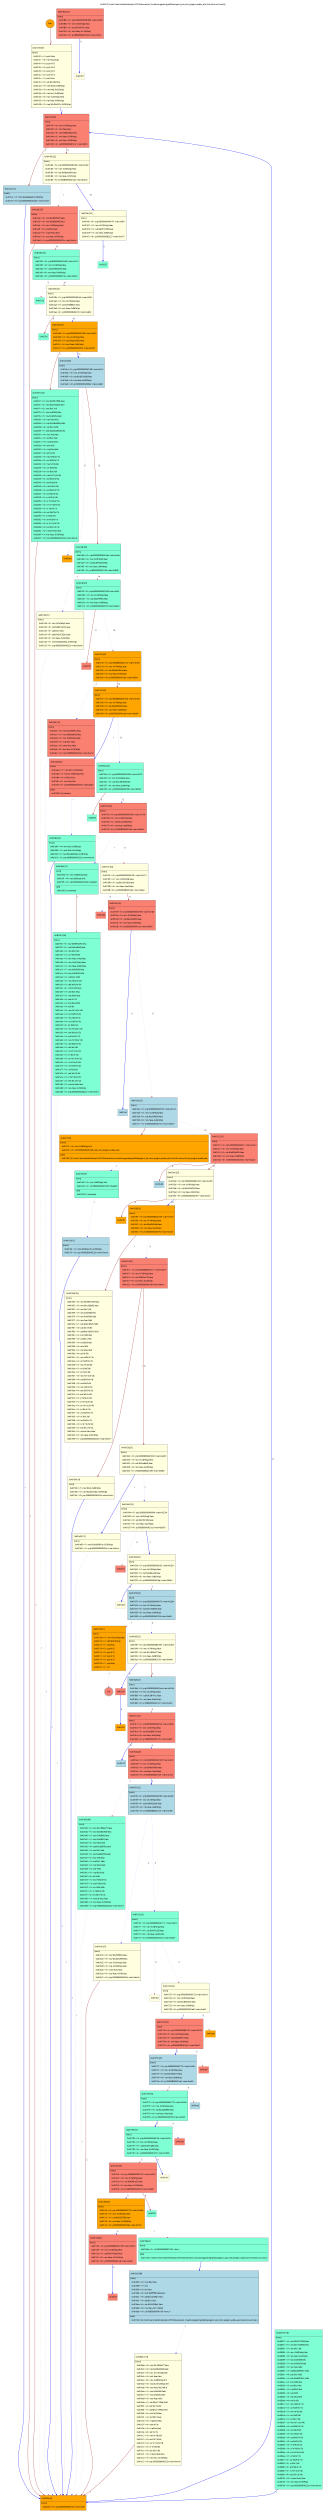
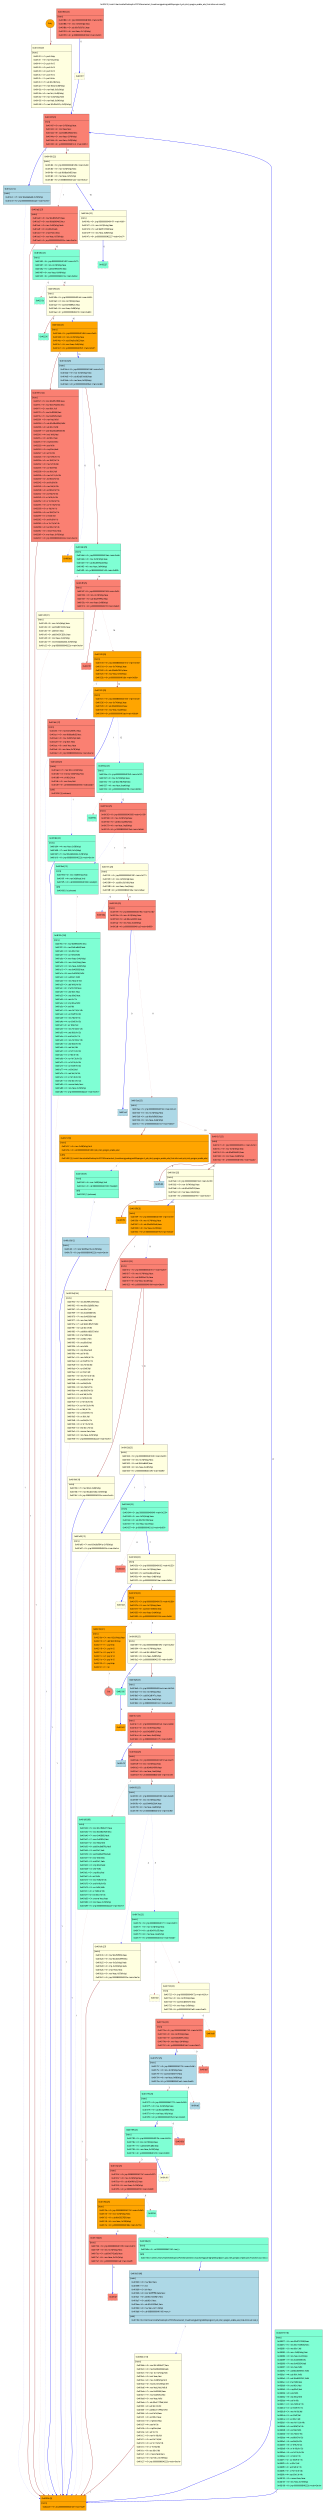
(61, 110) -> (75, 96)
(36, 165) -> (36, 165)
(55, 466) -> (55, 466)
(98, 595) -> (98, 595)
(98, 802) -> (98, 802)
(77, 913) -> (77, 913)
(24, 1355) -> (24, 1355)
(144, 1516) -> (144, 1516)
(152, 1605) -> (152, 1605)
(120, 1692) -> (120, 1692)
(151, 1781) -> (151, 1781)
(147, 2201) -> (147, 2201)
